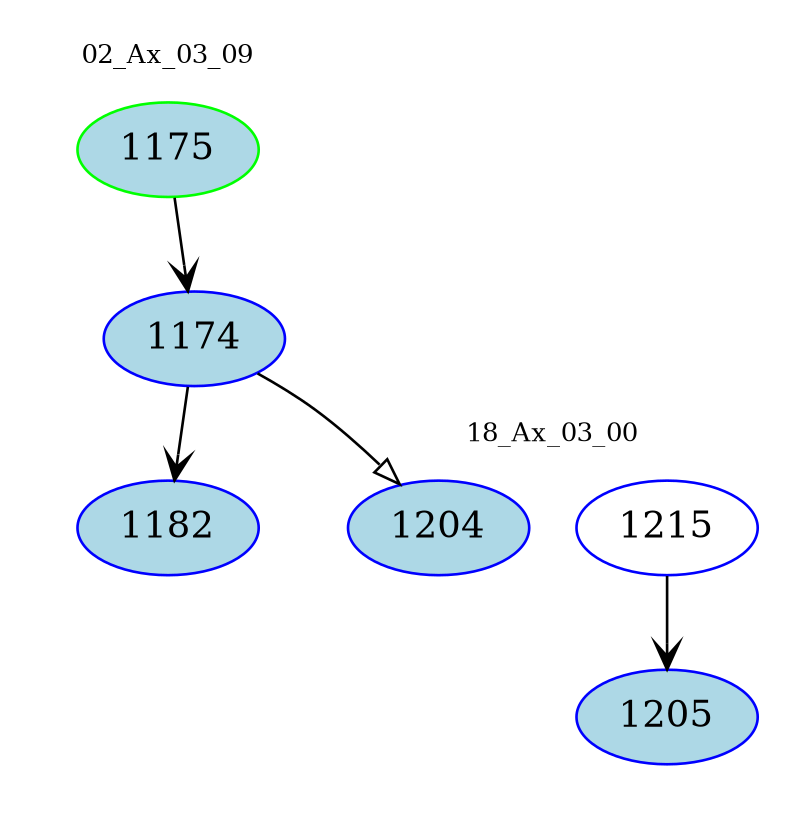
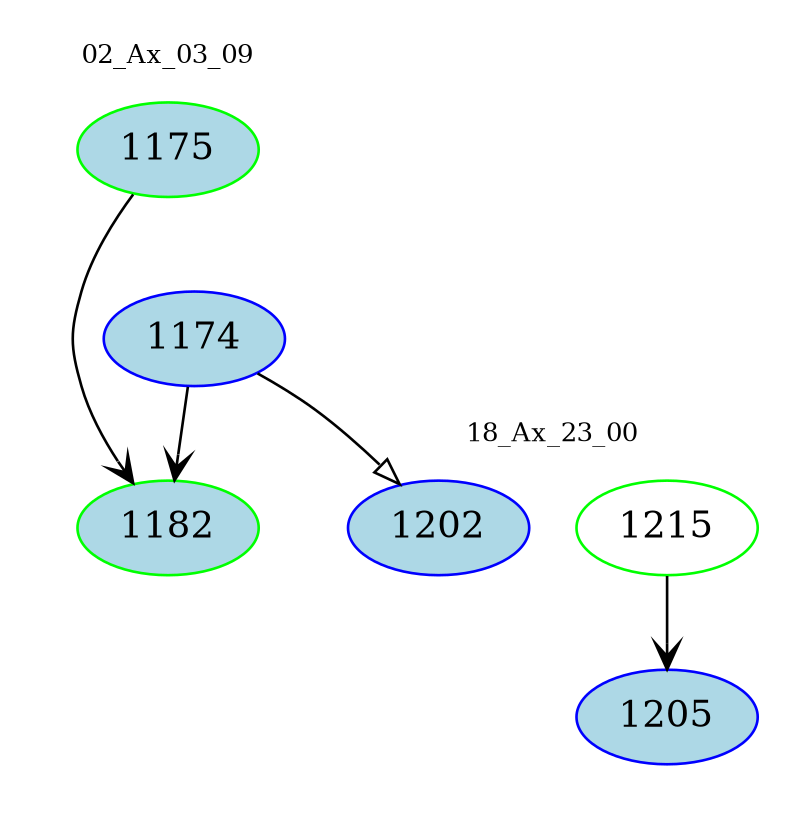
(179, 231) -> (74, 325)
(553, 435) -> (553, 435)
(168, 528) -> (168, 528)
(439, 528) -> (439, 528)
(667, 528) -> (667, 528)
